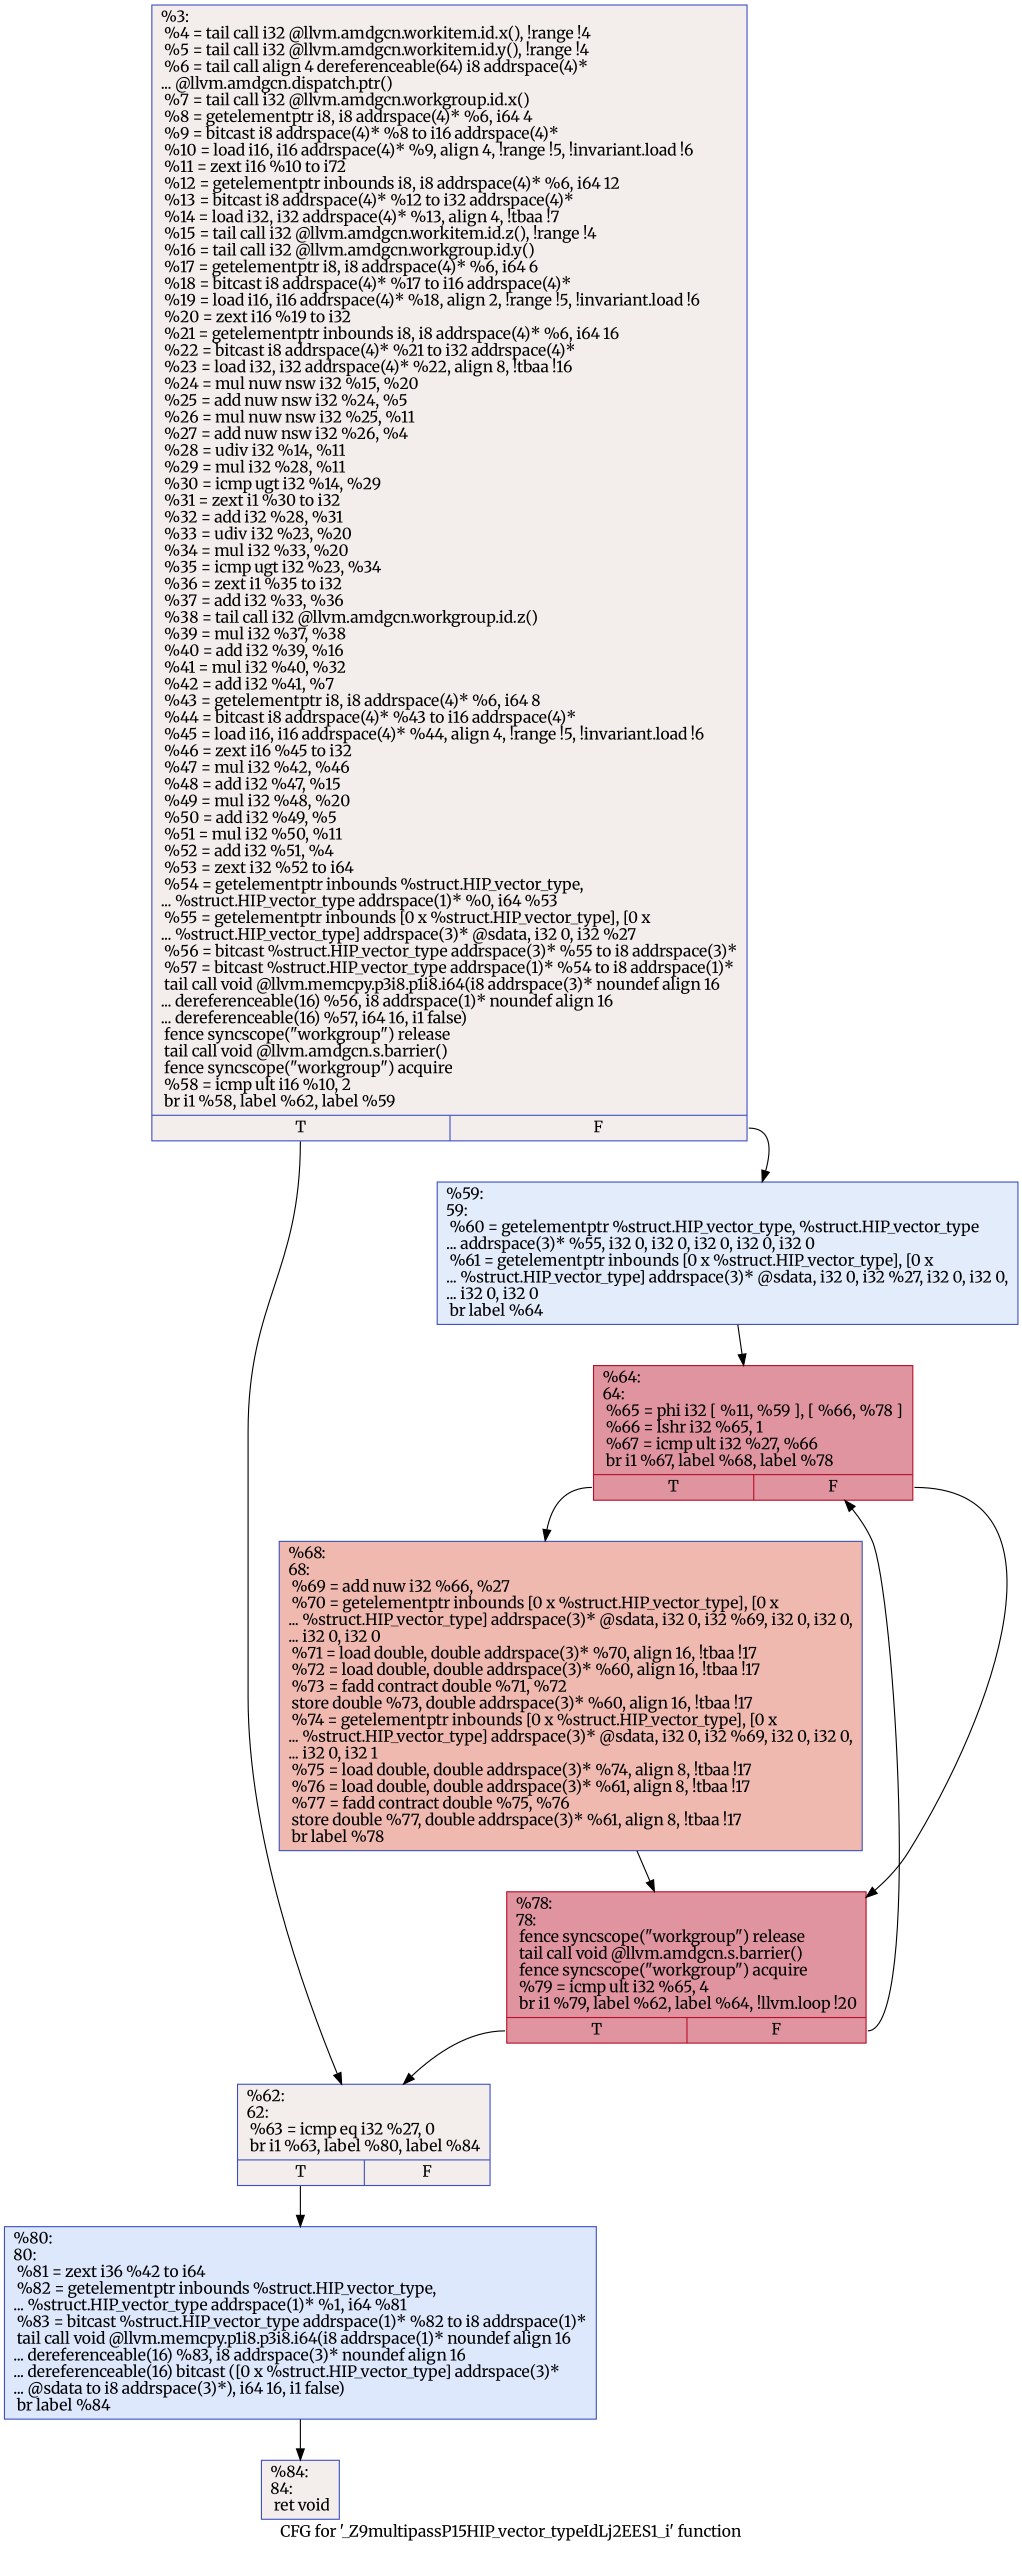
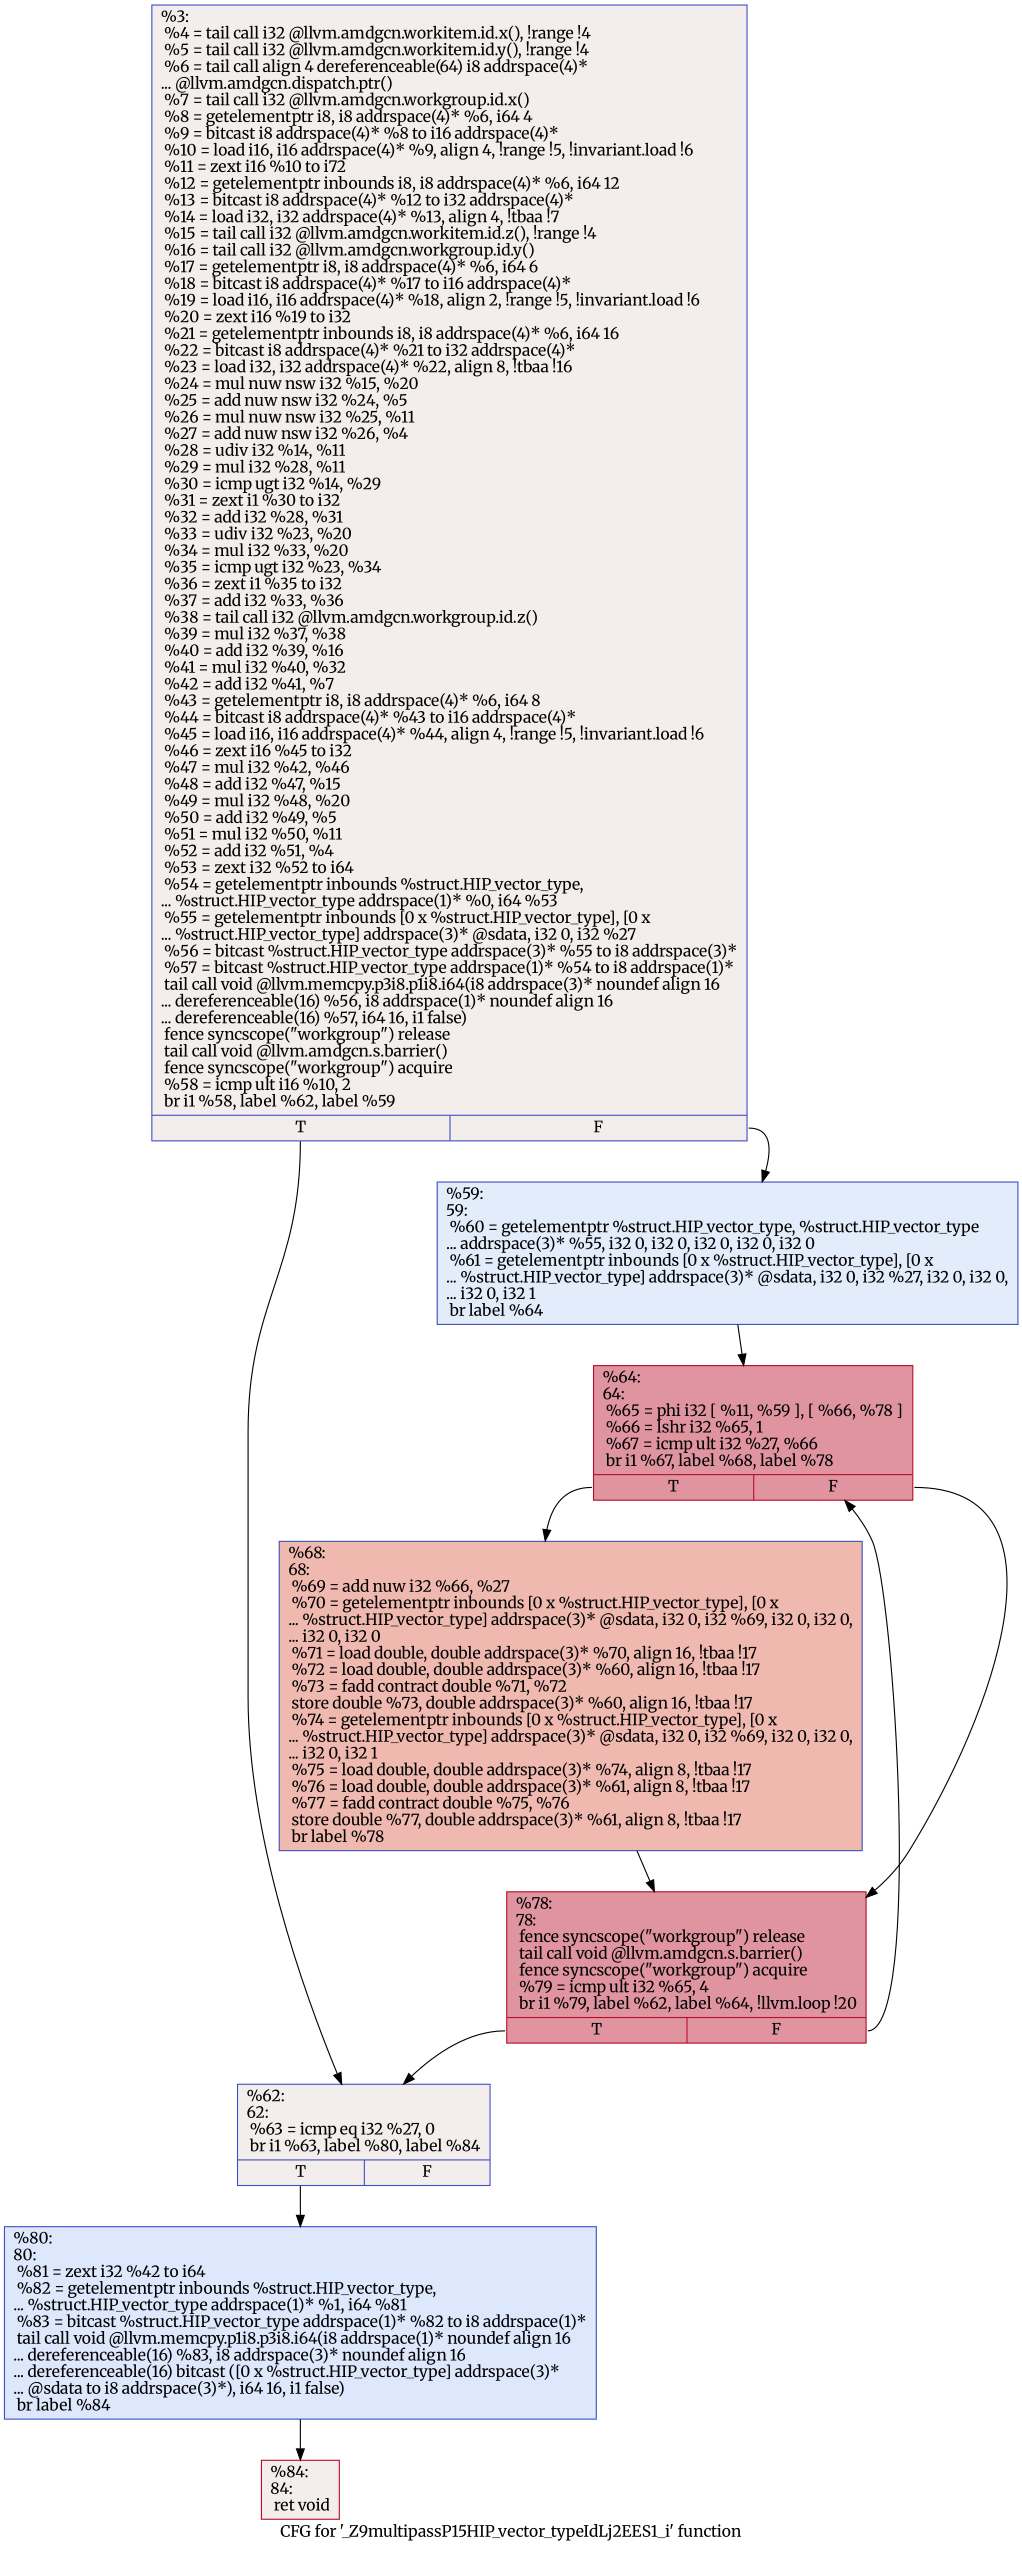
(493, 1294) -> (491, 1294)
(110, 2272) -> (110, 2272)
(300, 2490) -> (300, 2490)
